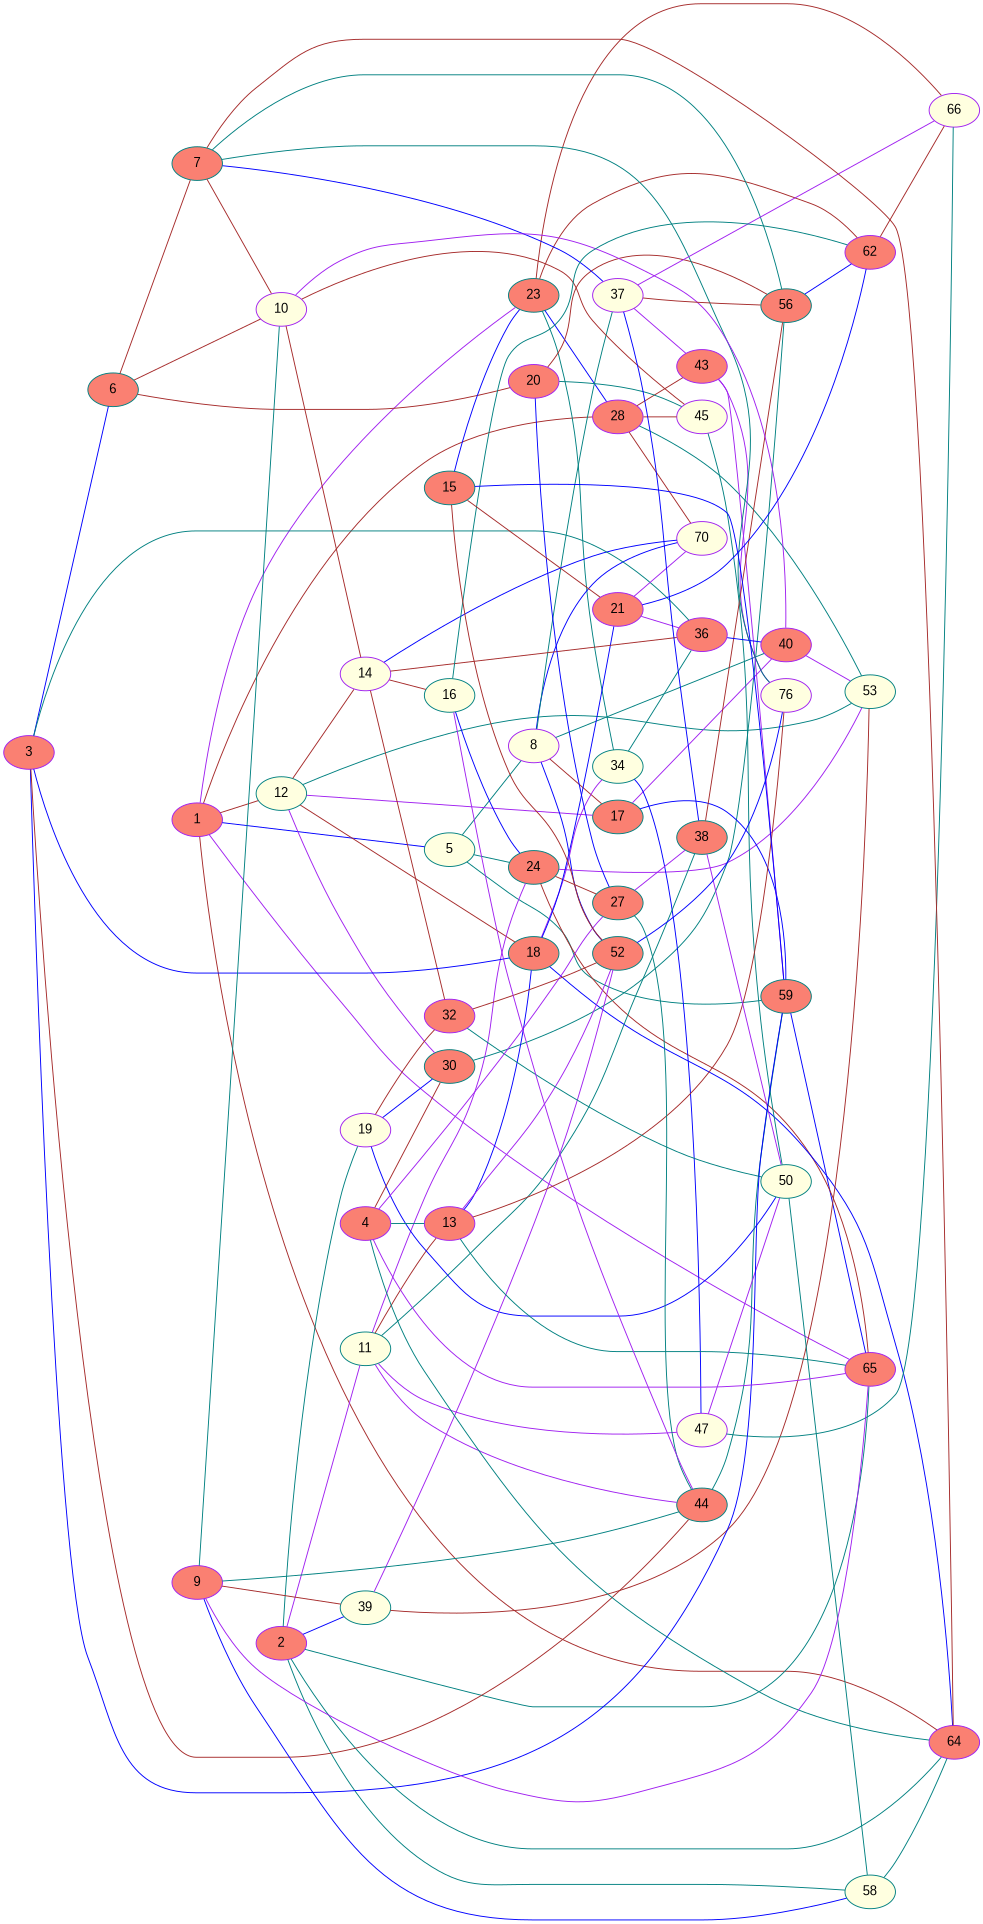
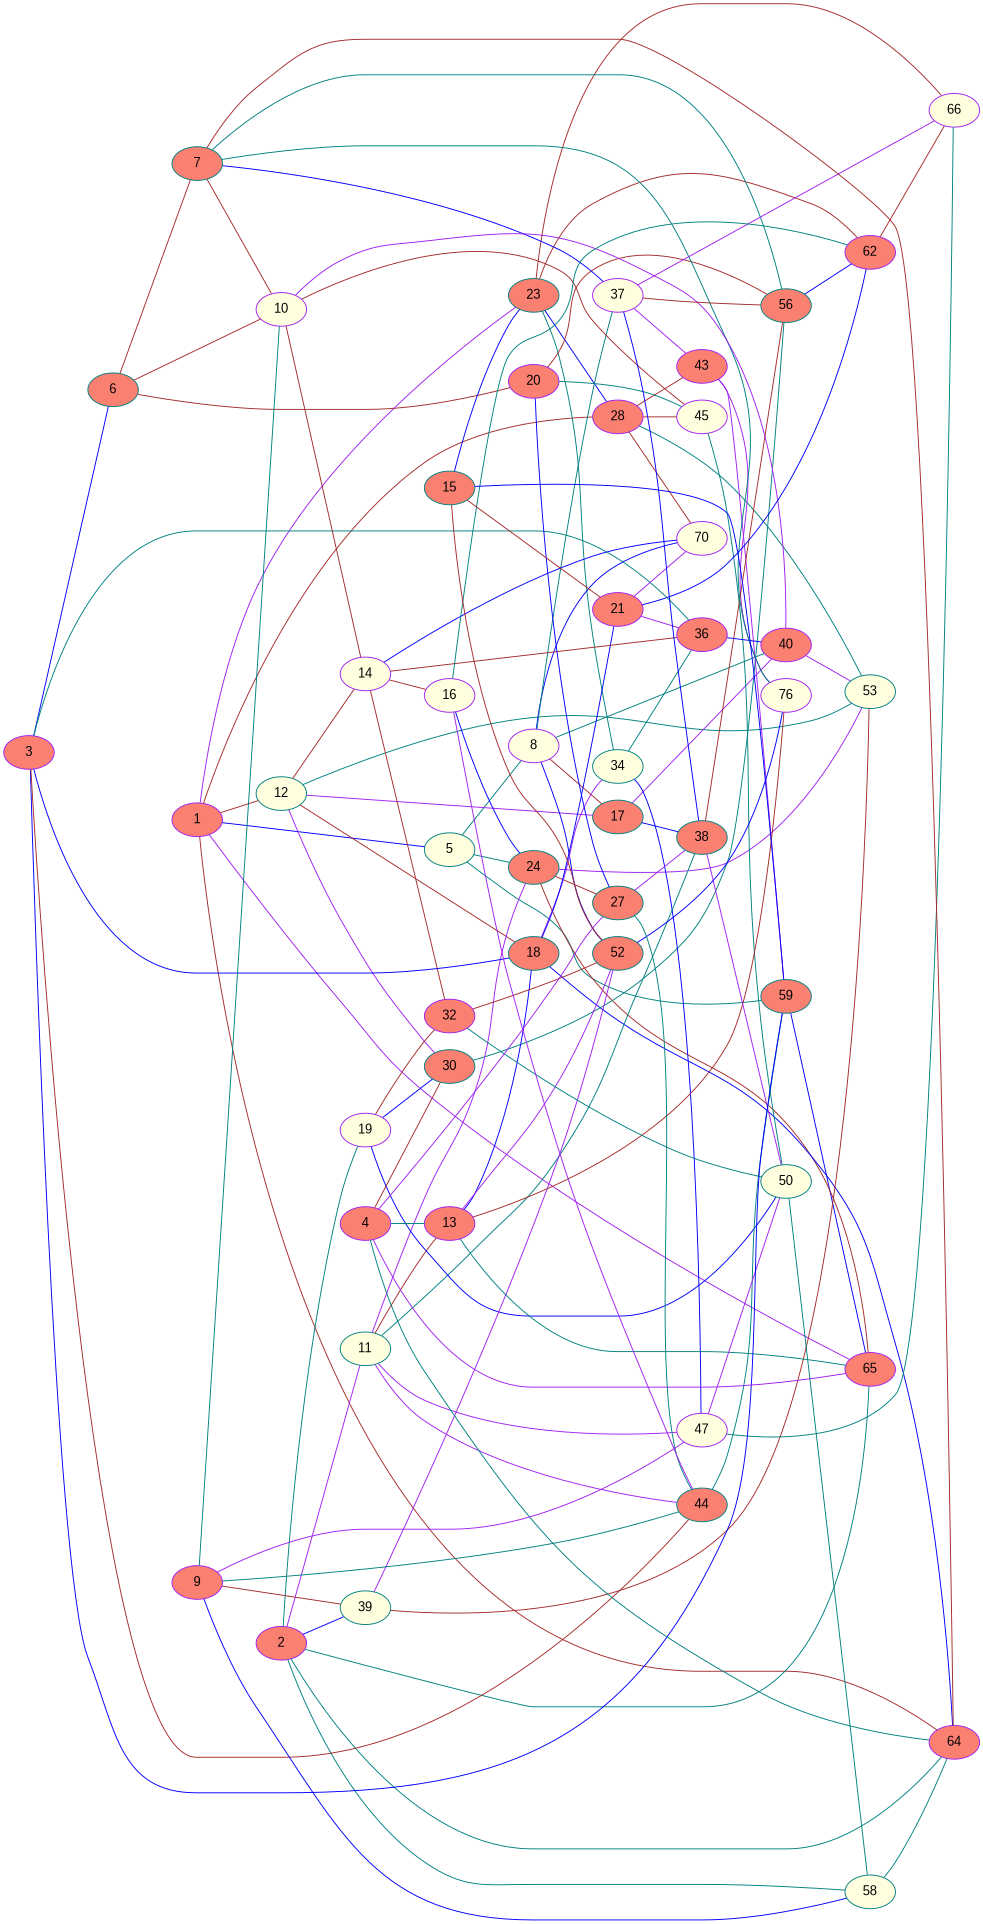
(450, 695) -> (450, 695)
(761, 853) -> (661, 827)
(647, 1790) -> (456, 1529)
